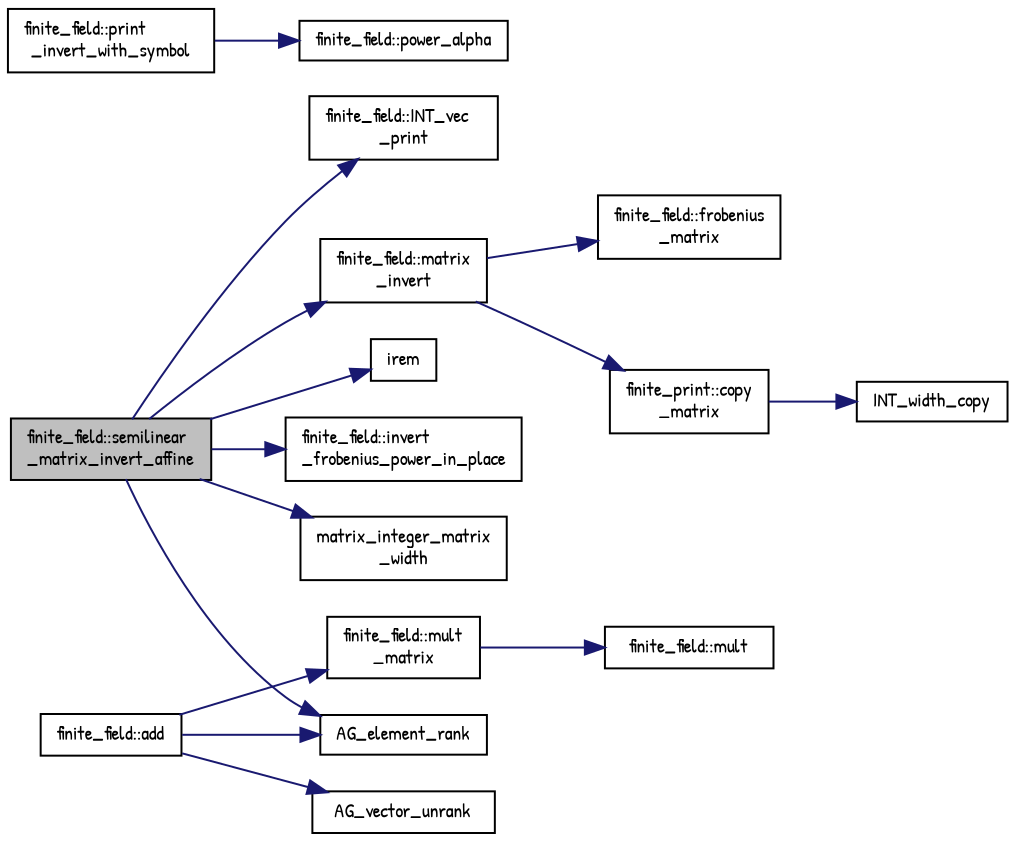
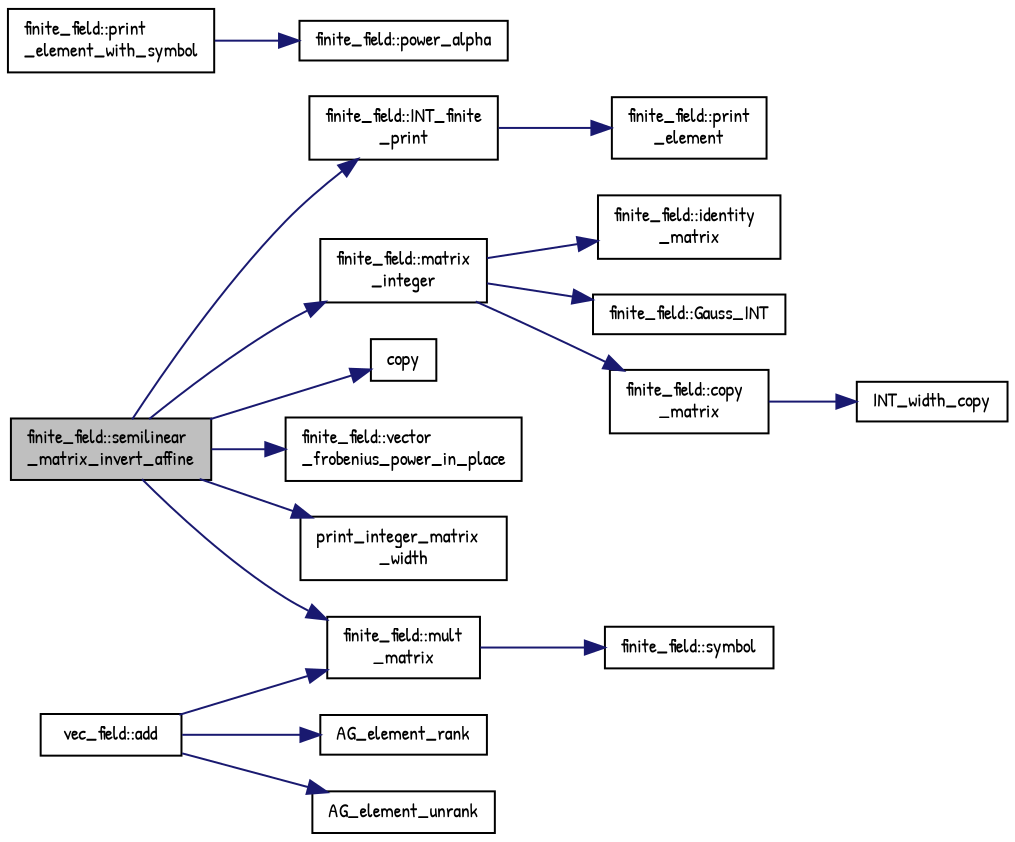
(111, 41) -> (111, 41)
(404, 128) -> (404, 128)
none -> (689, 128)
(689, 227) -> (689, 227)
(404, 271) -> (404, 271)
none -> (689, 314)
(404, 360) -> (404, 360)
(689, 402) -> (689, 402)
(404, 449) -> (404, 449)
(404, 548) -> (404, 548)
(199, 605) -> (221, 551)
(689, 648) -> (689, 648)
(111, 735) -> (111, 735)
(404, 812) -> (404, 812)
